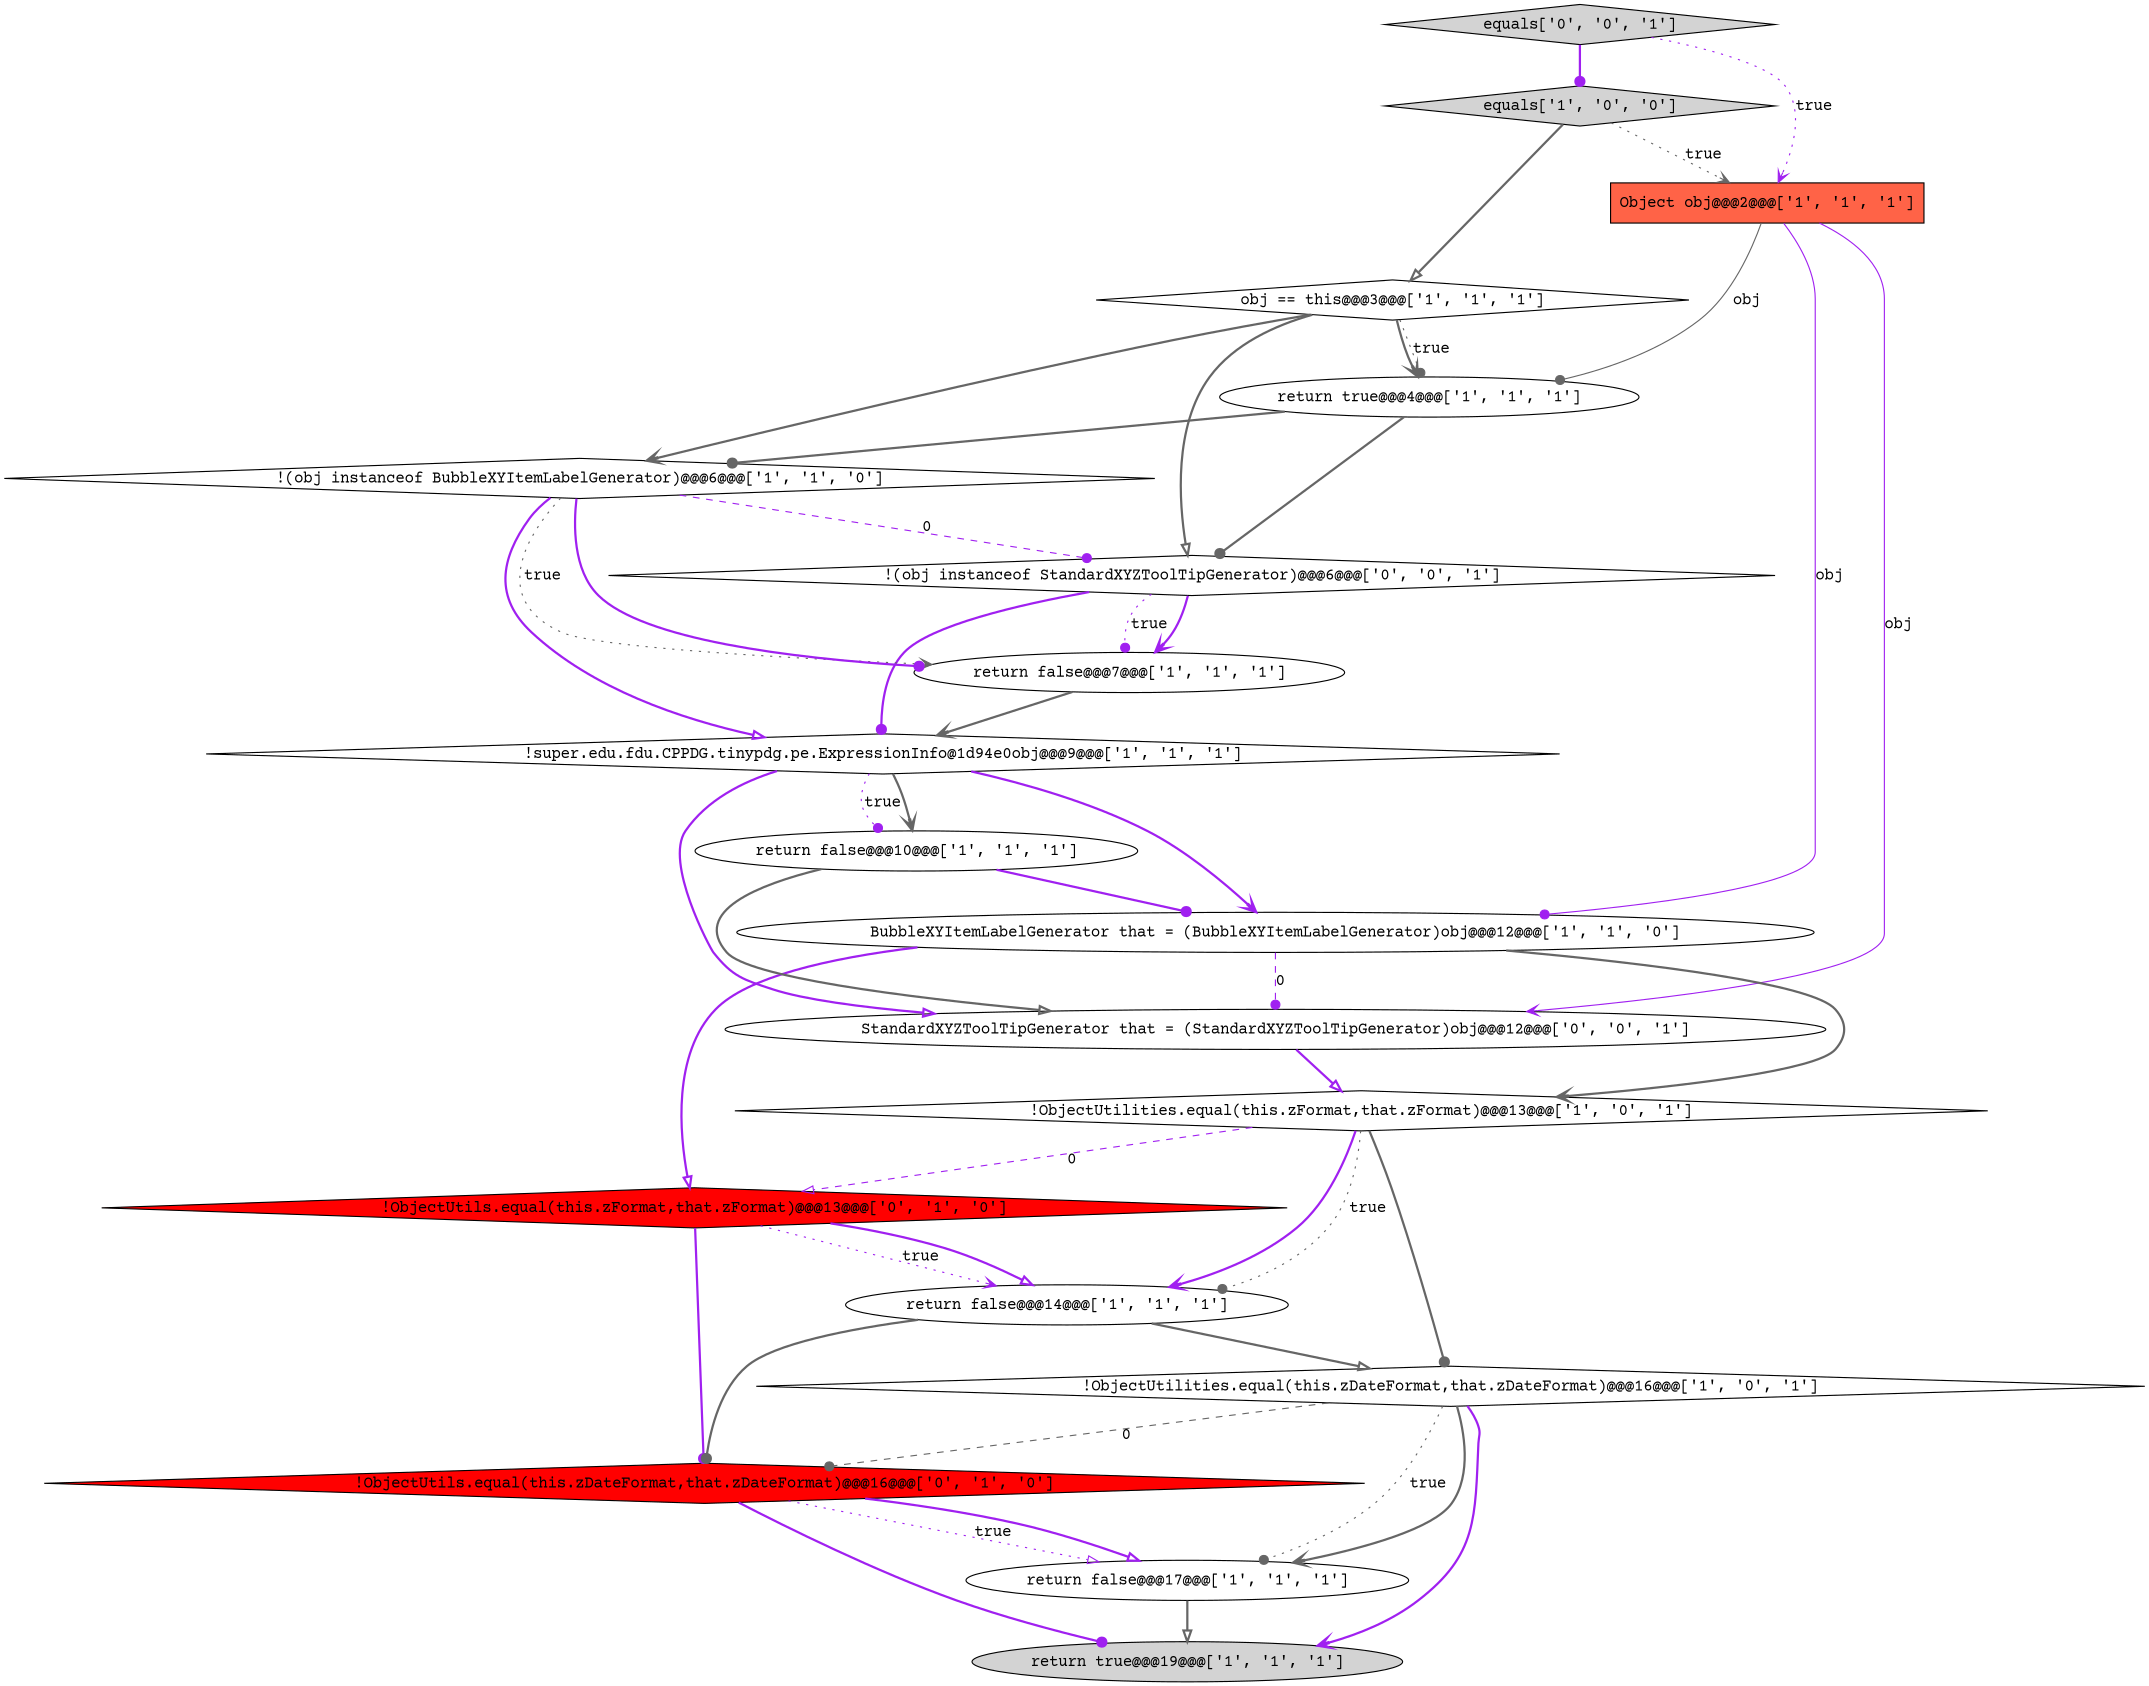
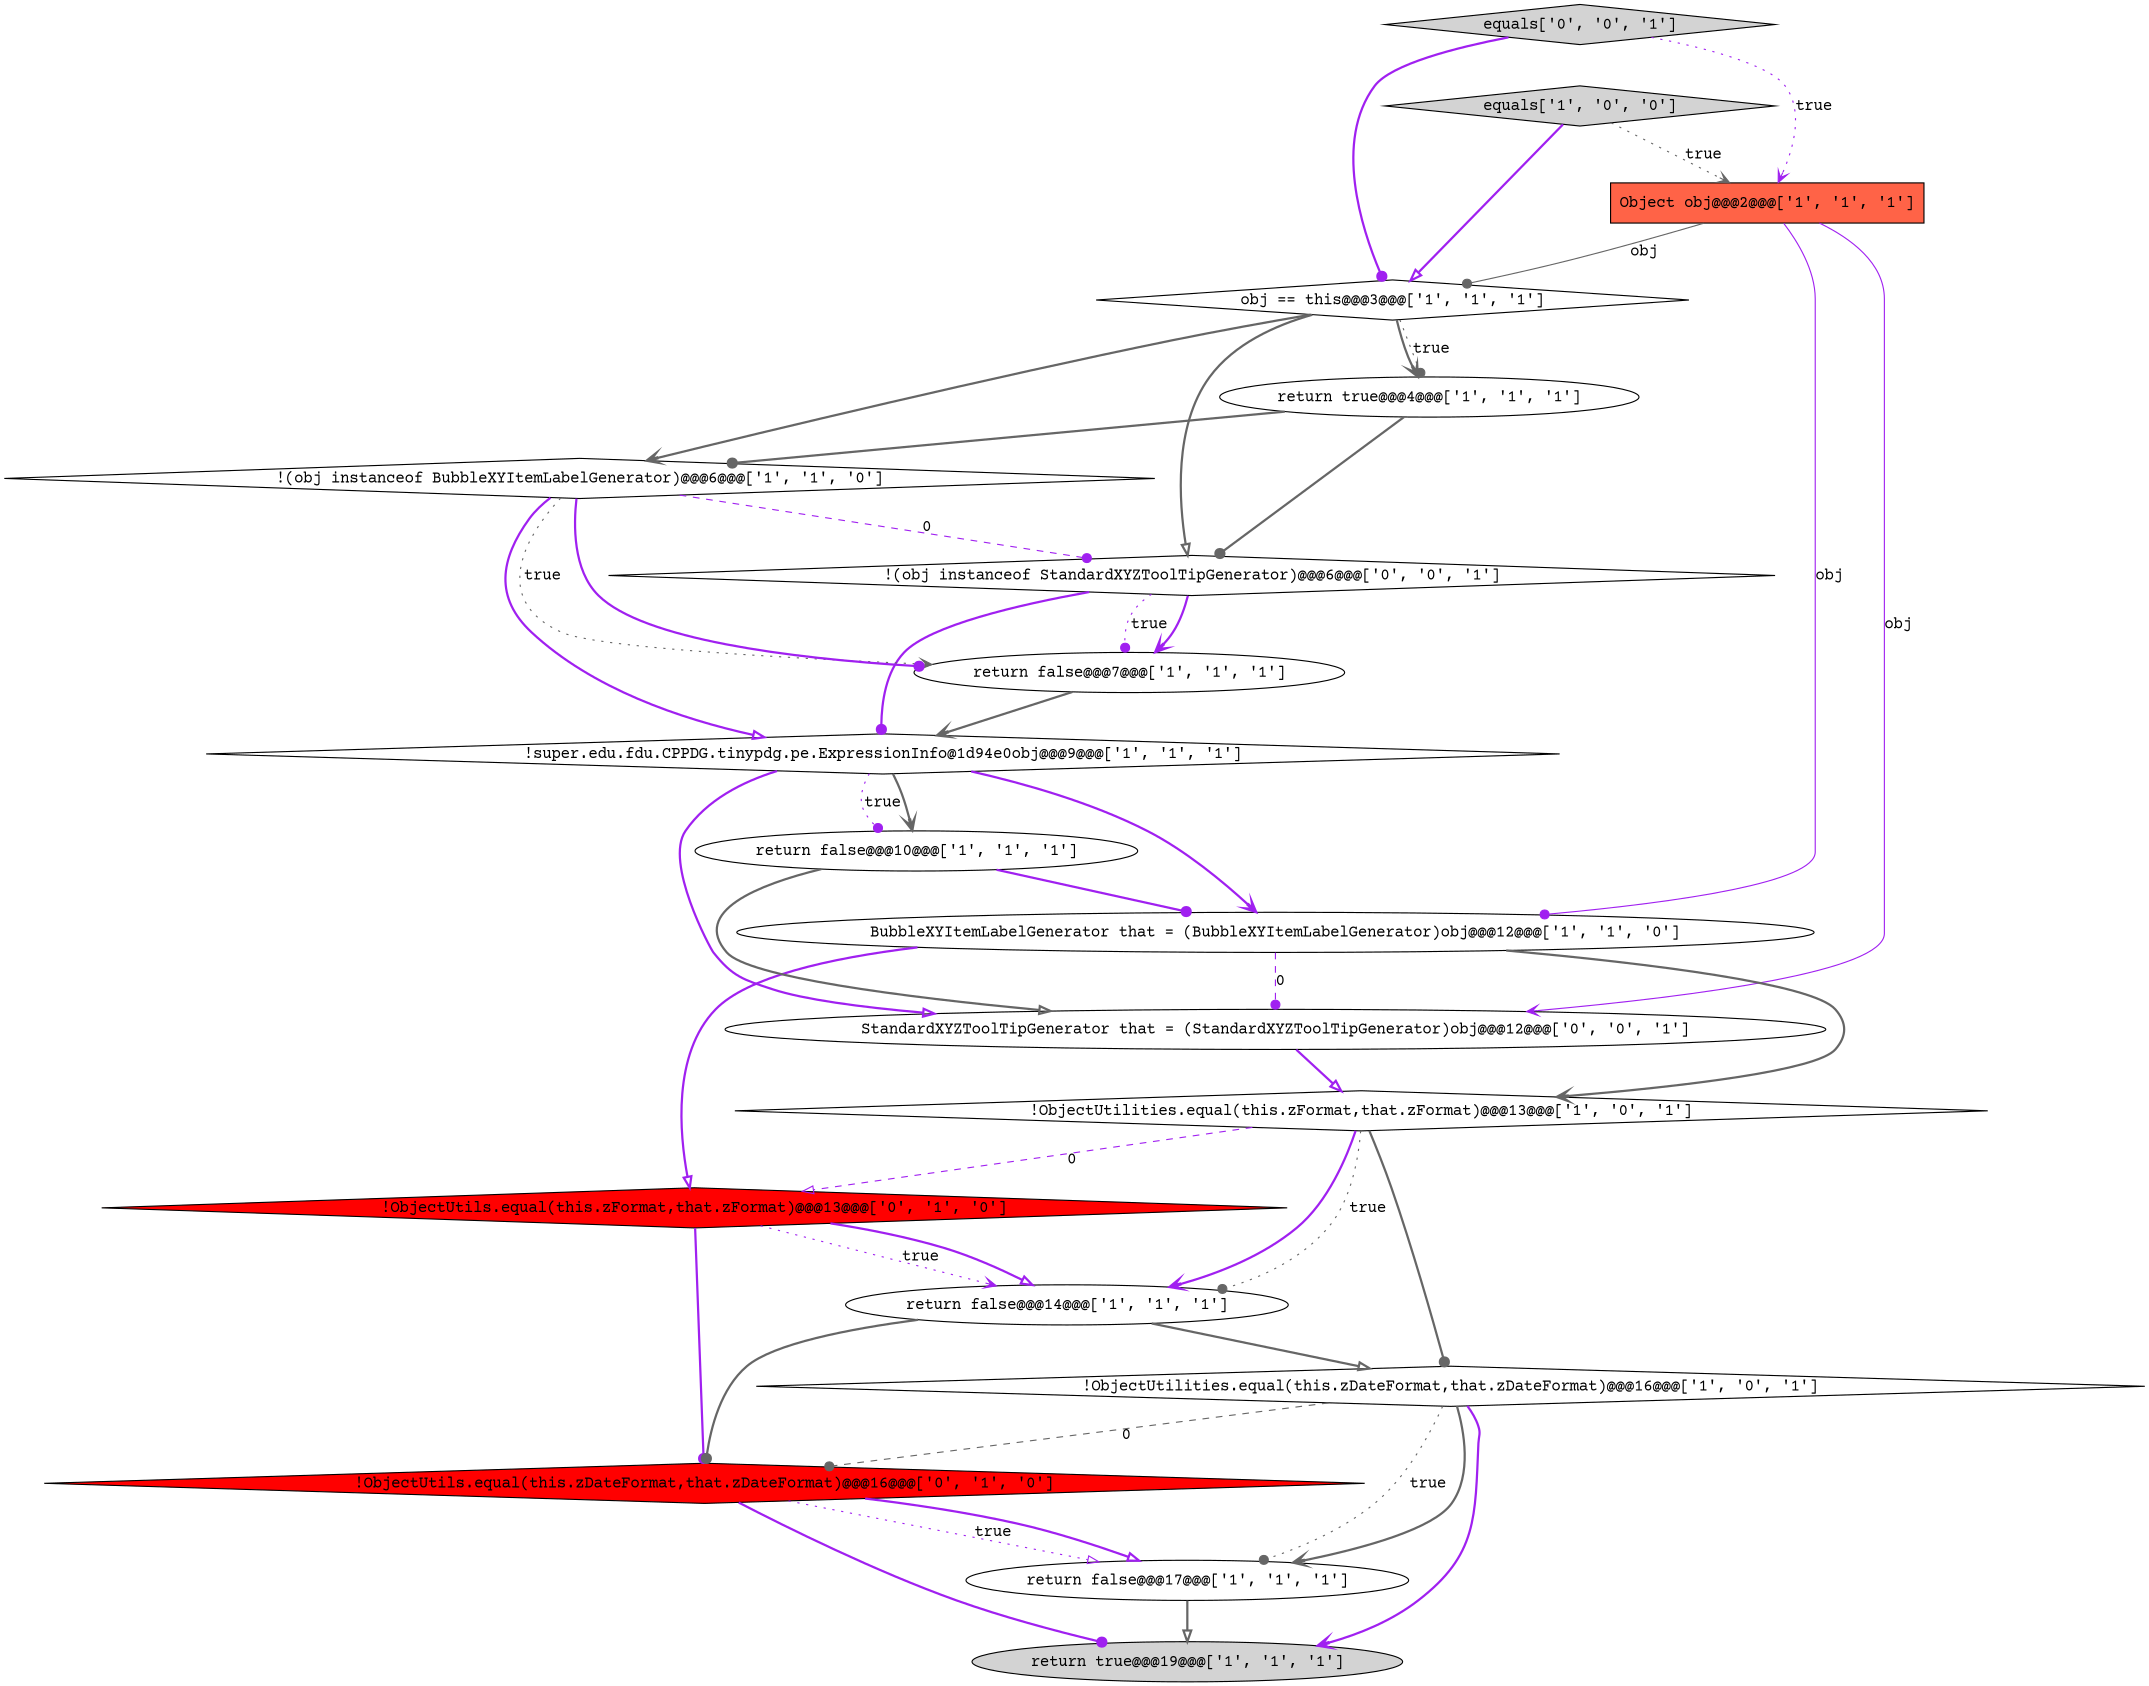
(1580, 61) -> (1363, 108)
(1491, 198) -> (1491, 198)
(1686, 329) -> (1589, 255)
